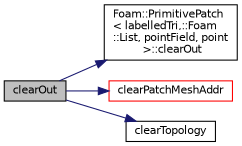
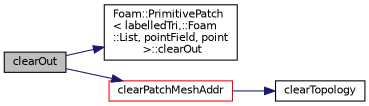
(96, 109) -> (248, 91)
